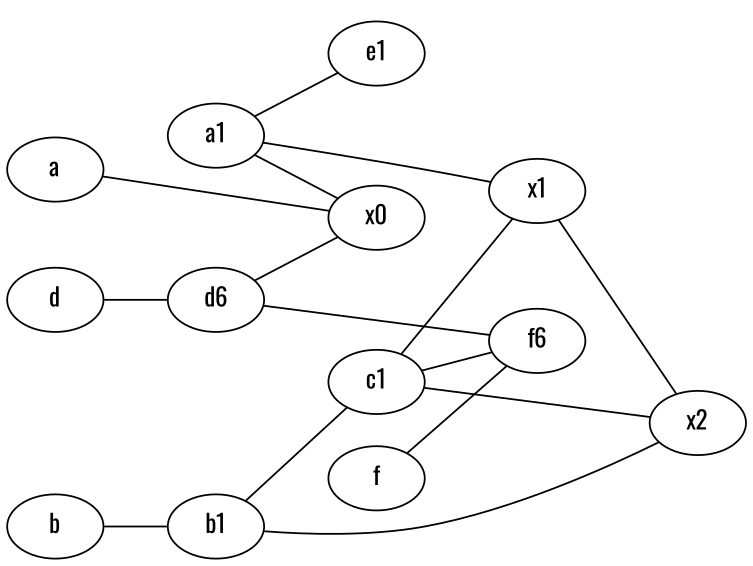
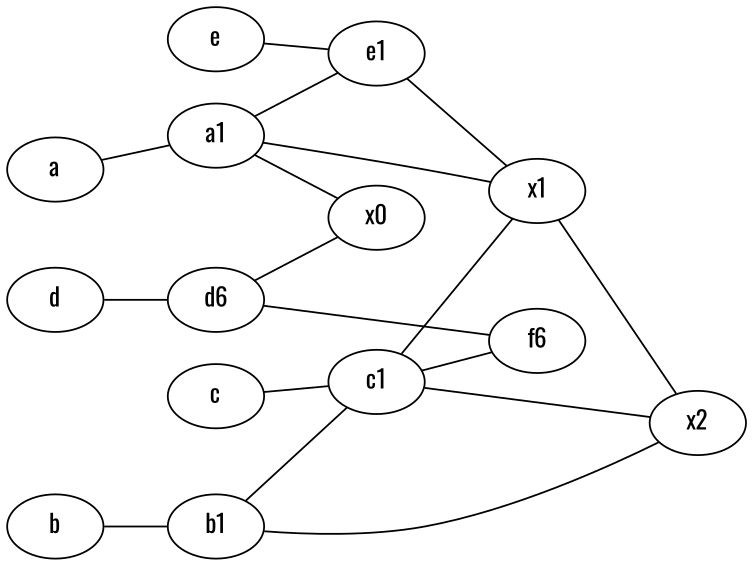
none -> (216, 39)
none -> (457, 122)
(216, 194) -> (136, 153)
none -> (216, 396)
(377, 478) -> none
